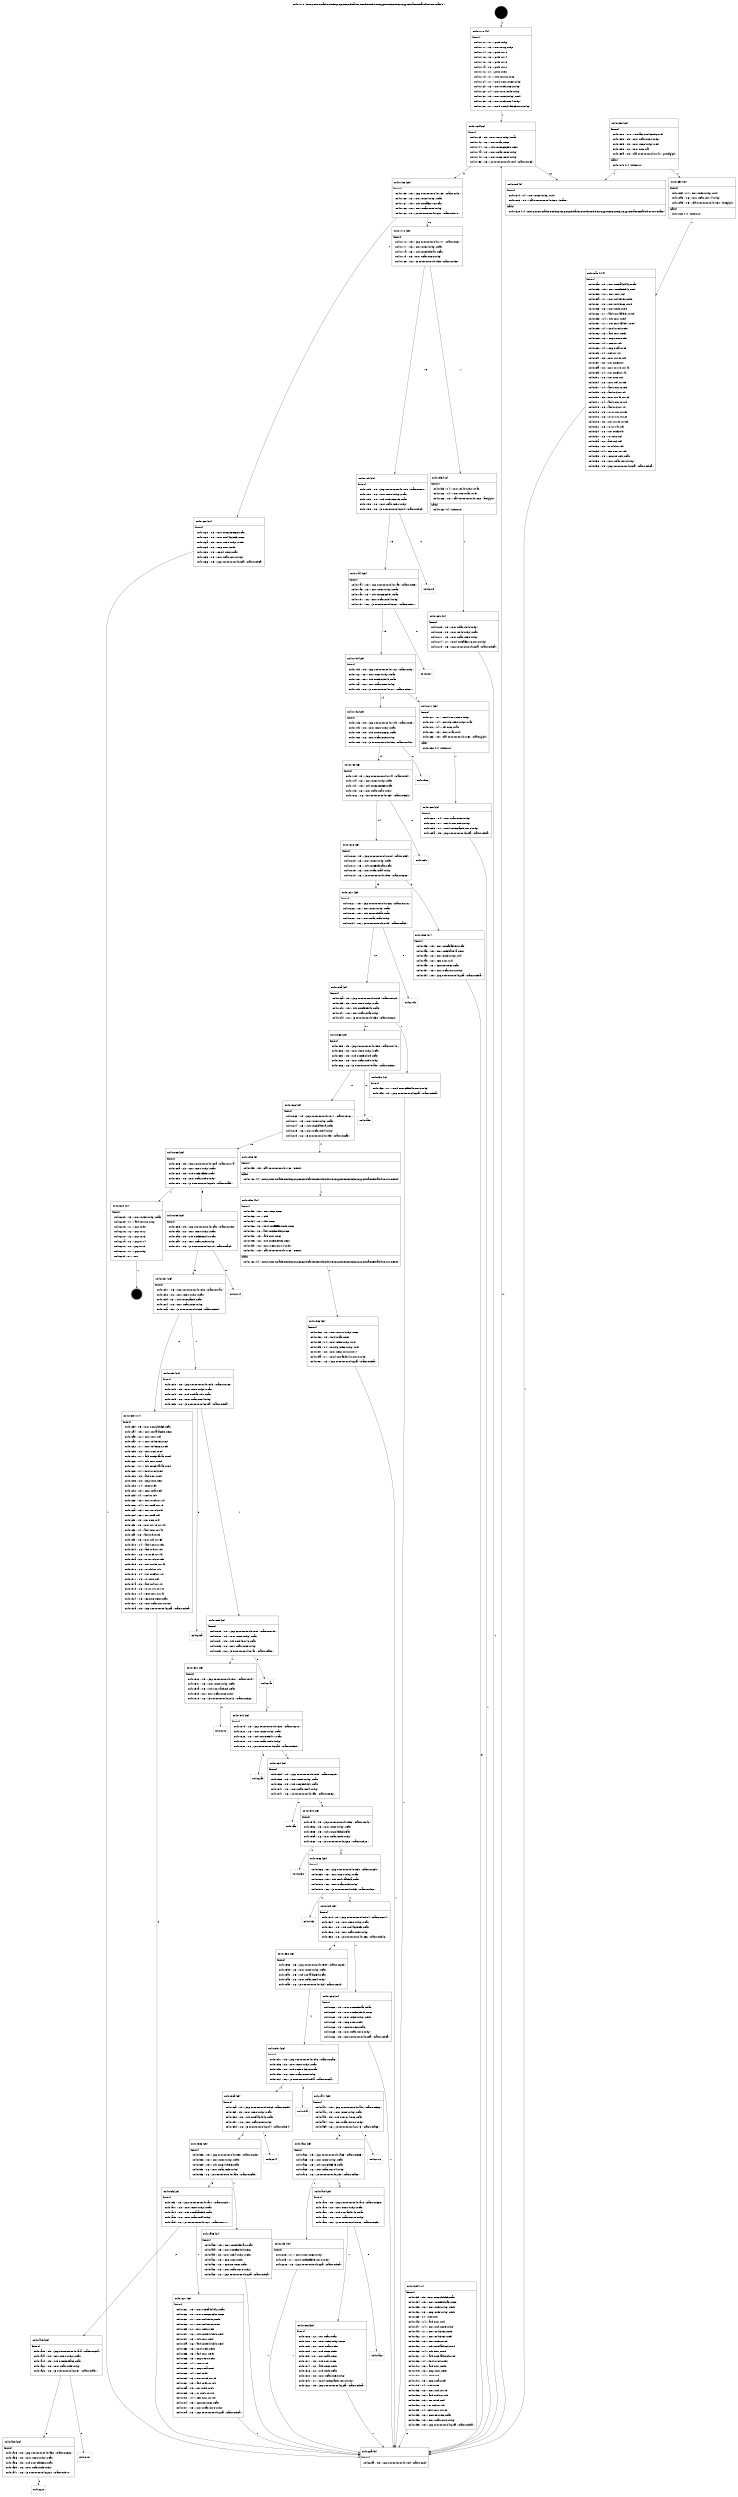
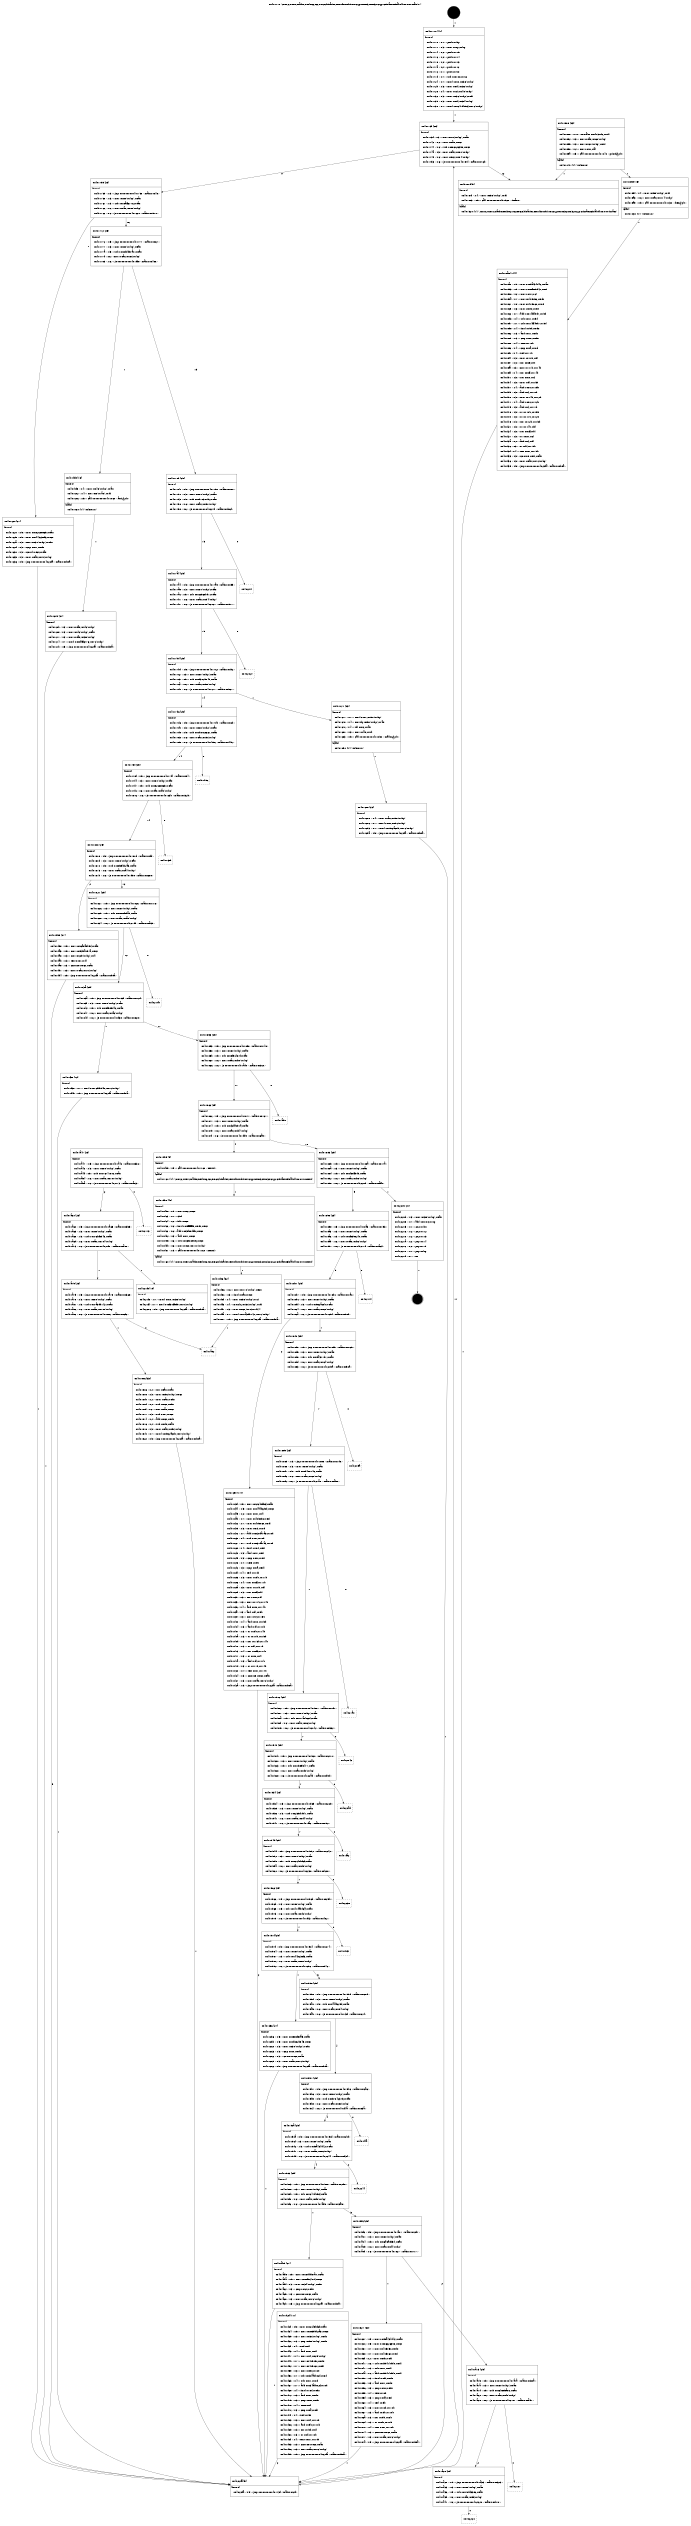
(267, 1699) -> (302, 1736)
(394, 1903) -> (220, 1335)
(271, 2385) -> none
